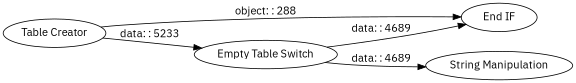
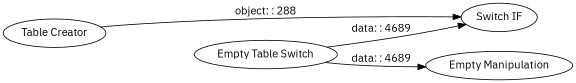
(499, 17) -> (499, 17)
(148, 43) -> none
(499, 66) -> (499, 66)
